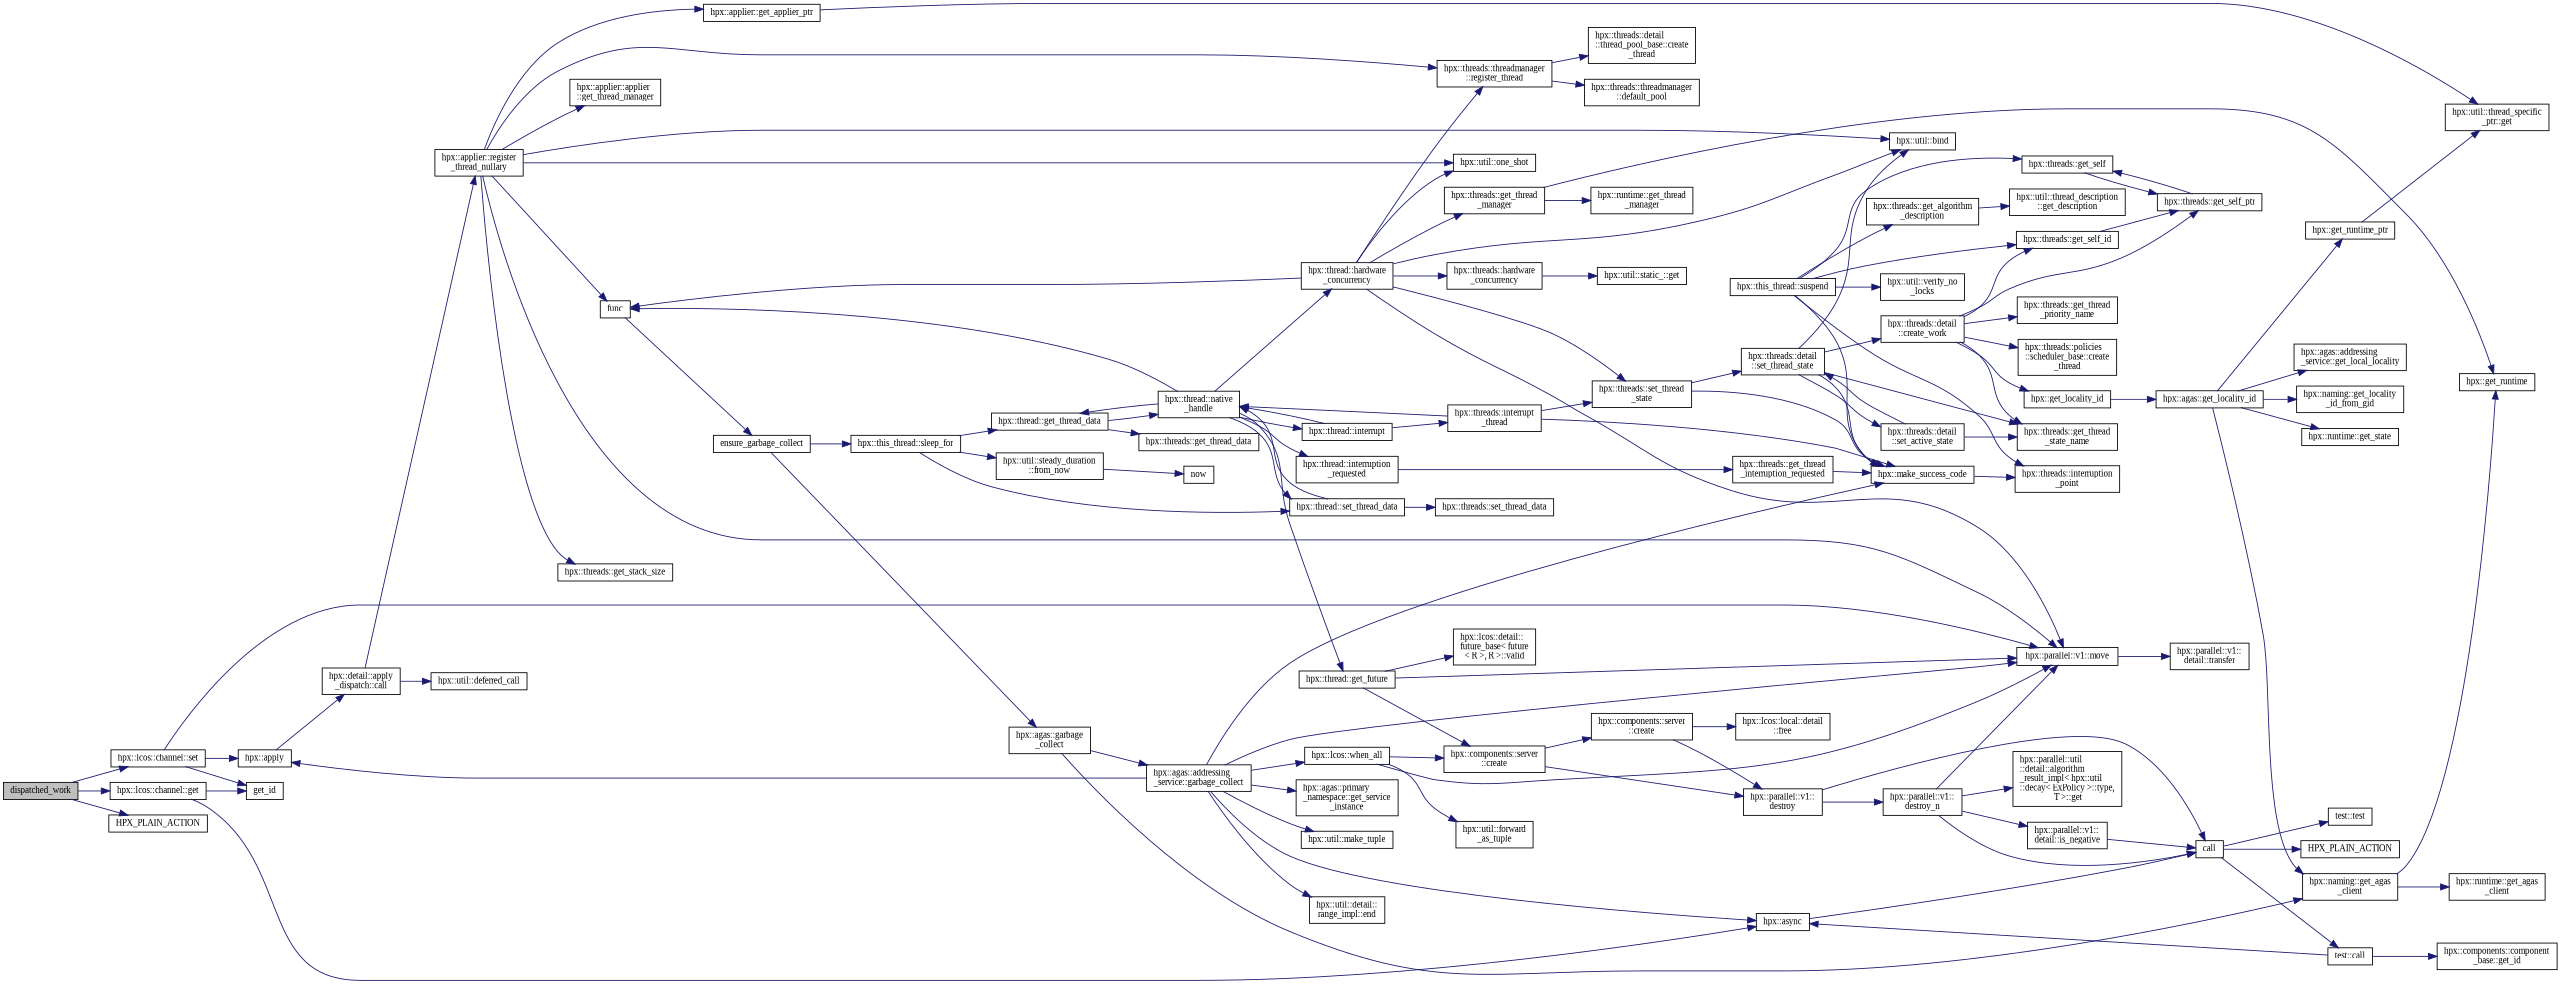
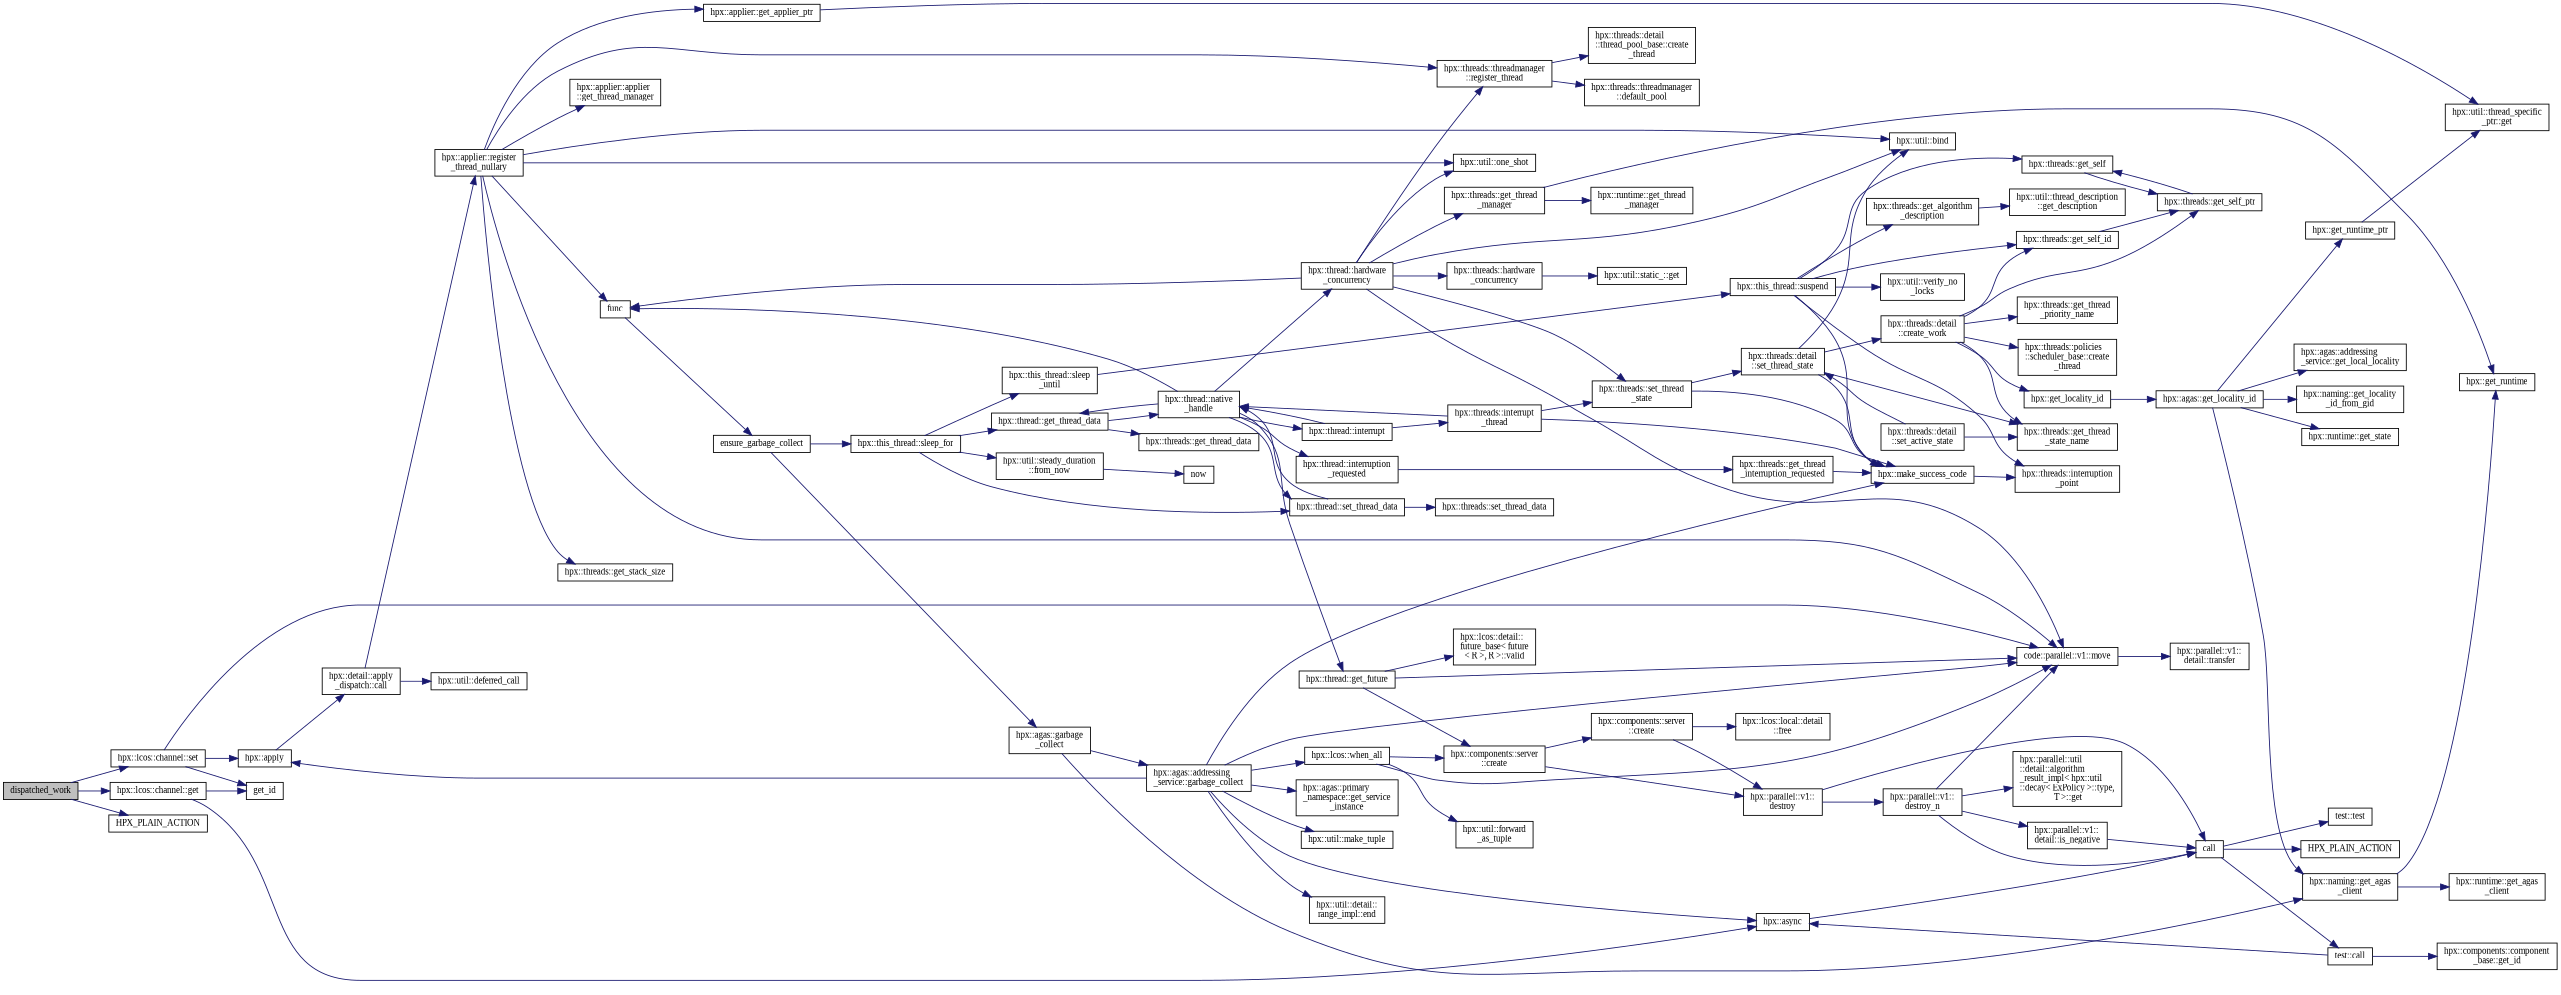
none -> (1050, 380)
(1834, 394) -> none
(2067, 656) -> (2067, 656)
